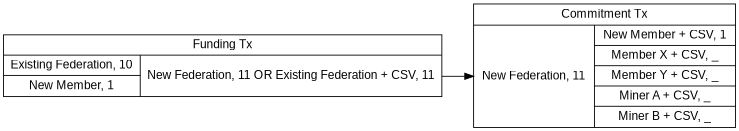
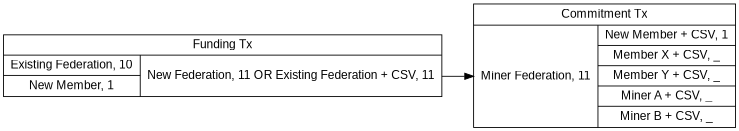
(534, 76) -> (536, 76)
